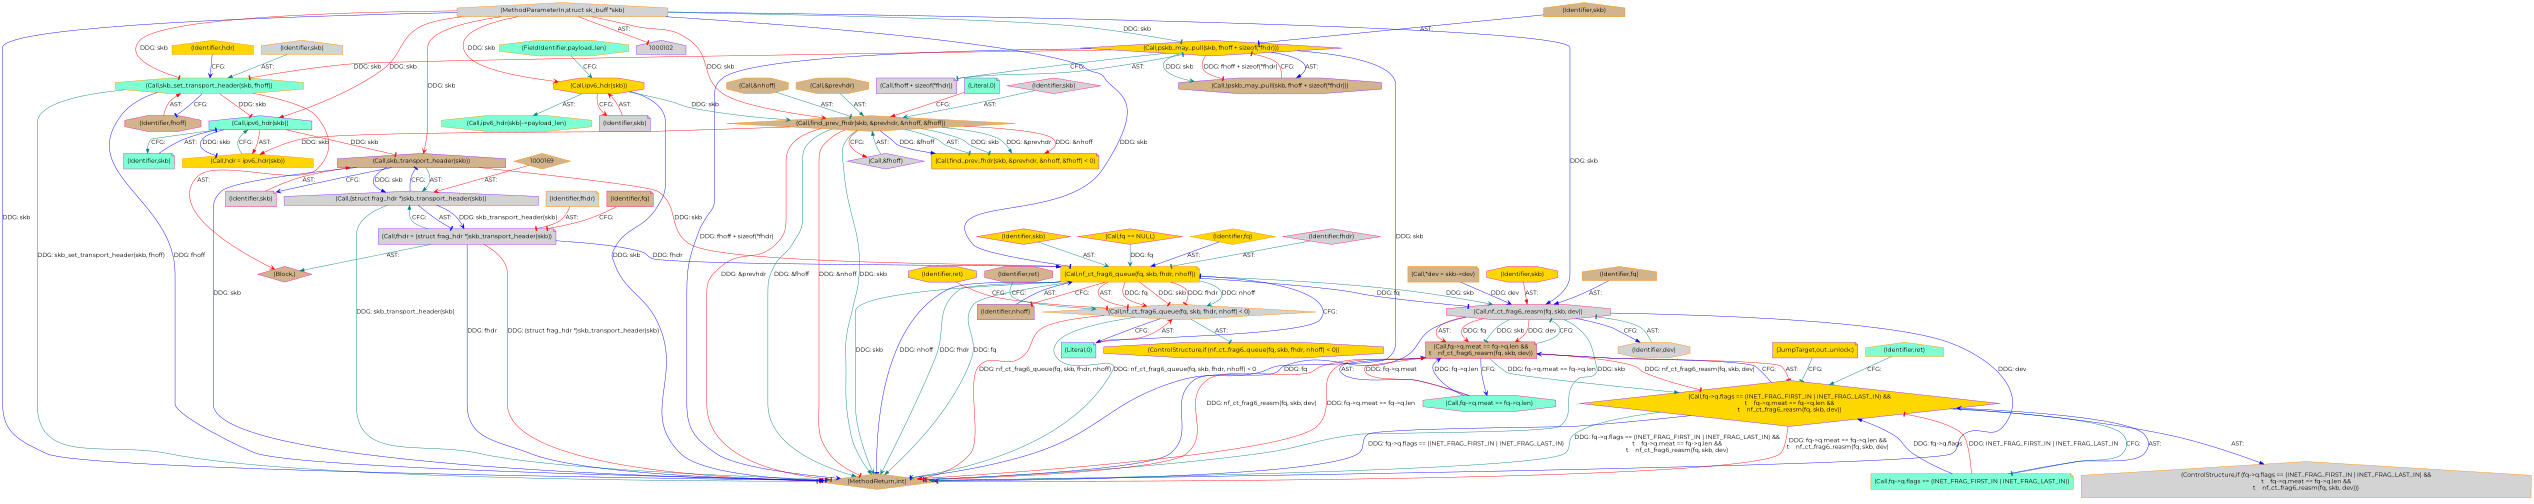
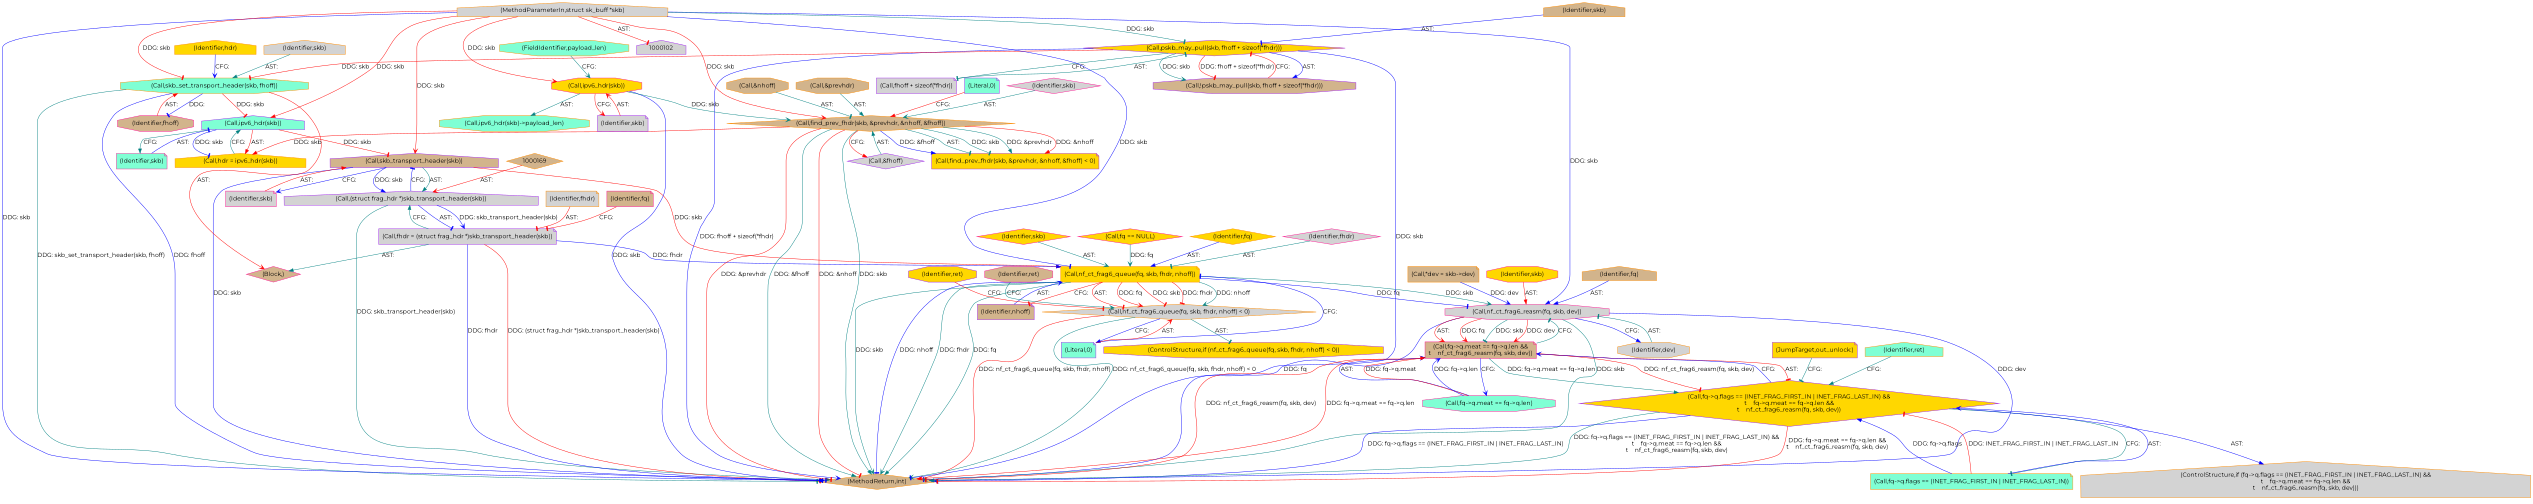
(202, 105) -> (198, 105)
